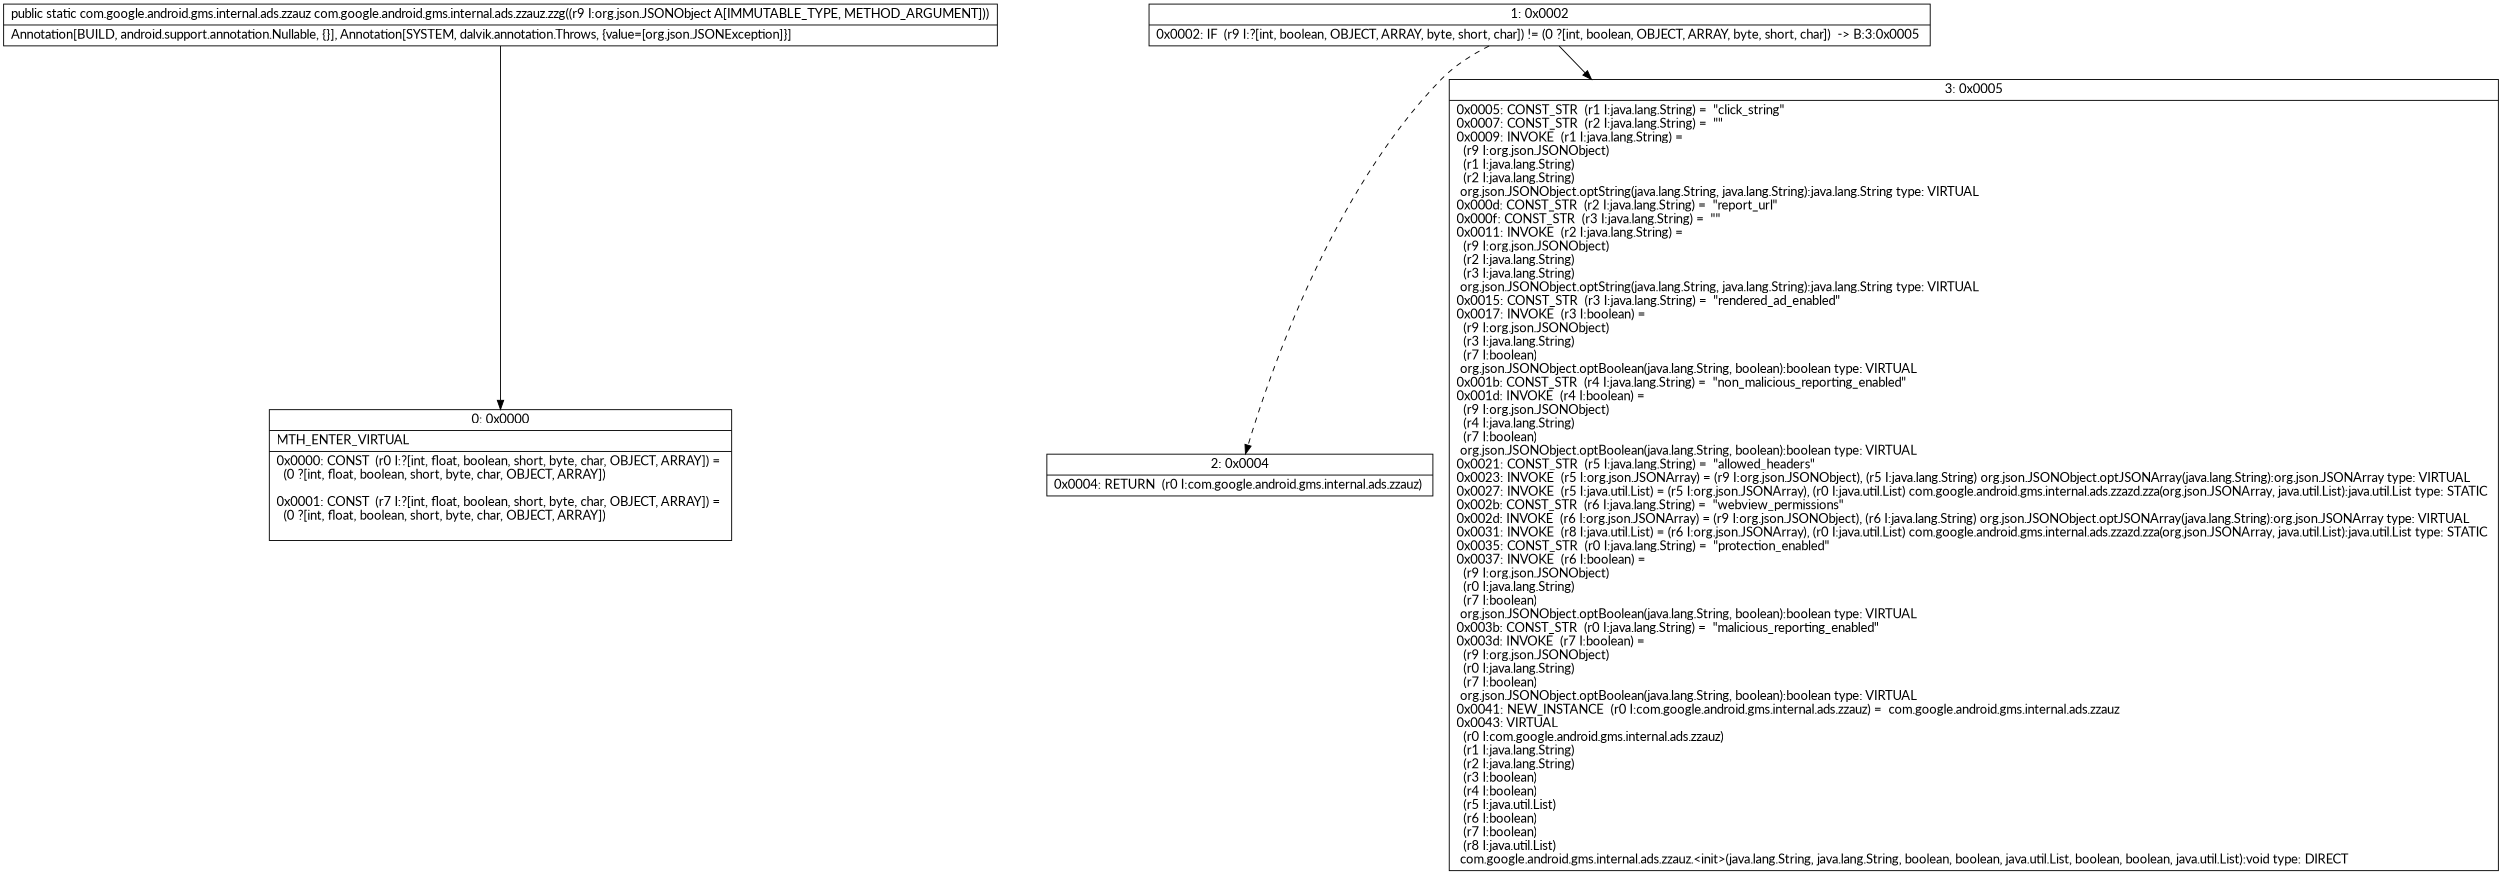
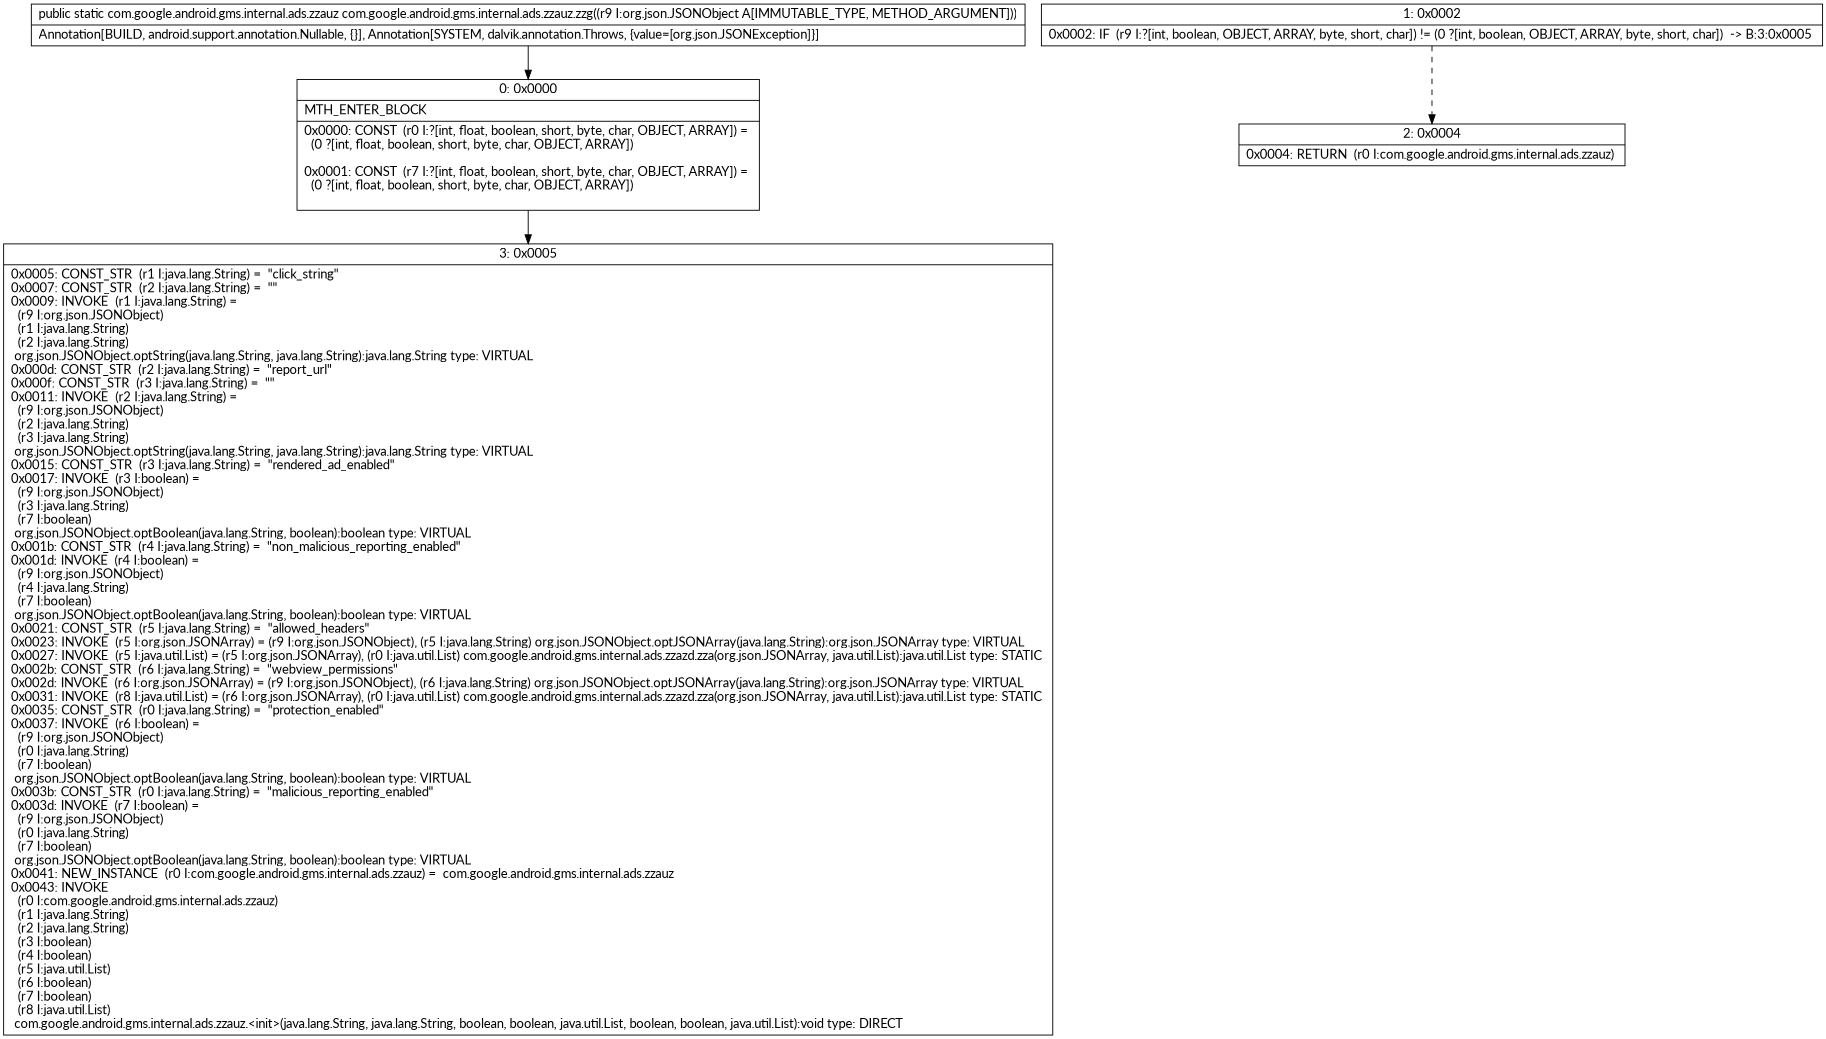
(1572, 59) -> (528, 222)
(343, 441) -> (366, 110)
(1511, 723) -> (63, 888)
